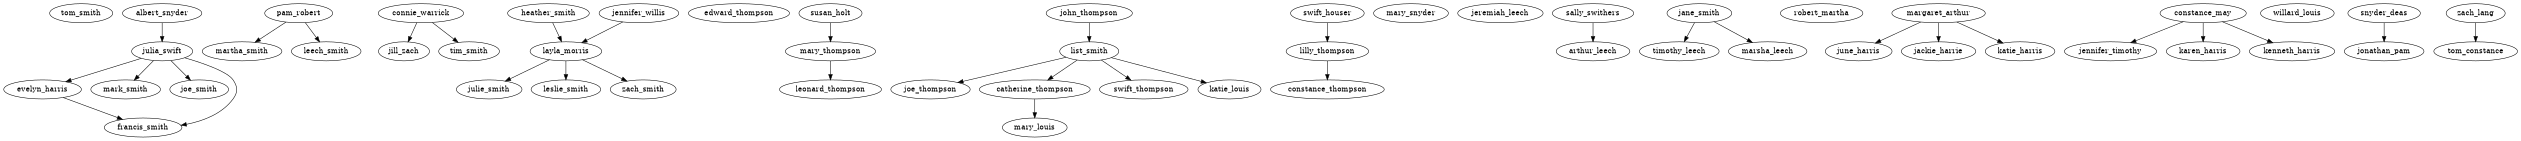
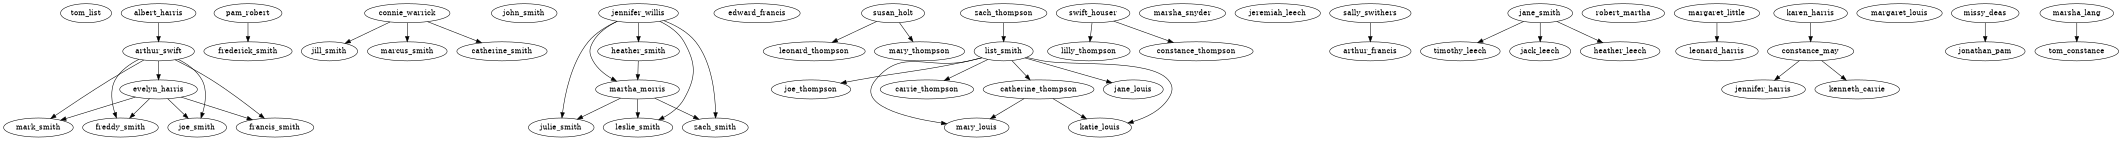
(81, 13) -> (86, 13)
(162, 13) -> (159, 13)
none -> (524, 13)
(739, 13) -> (757, 13)
(1089, 13) -> (1004, 13)
(1411, 13) -> (1182, 13)
(1939, 13) -> (1717, 13)
(2297, 13) -> (1899, 13)
(2384, 13) -> (1985, 13)
(2476, 13) -> (2077, 13)
none -> (638, 30)
(2203, 30) -> (1811, 30)
(162, 51) -> (159, 51)
(242, 51) -> none
(326, 51) -> (248, 51)
(404, 51) -> (329, 51)
none -> (407, 51)
(469, 51) -> (502, 51)
(566, 51) -> (637, 89)
(1593, 51) -> (1370, 51)
none -> (1620, 51)
(1768, 51) -> (1540, 51)
(1859, 51) -> none
(1939, 51) -> none
(2020, 51) -> (1717, 51)
(2111, 51) -> (1764, 89)
(2292, 51) -> (1857, 89)
none -> (705, 57)
none -> (578, 59)
none -> (693, 68)
(830, 68) -> (857, 31)
(1327, 68) -> (1141, 31)
none -> (886, 70)
none -> (1133, 89)
(1144, 89) -> (927, 89)
none -> (176, 107)
none -> (1067, 107)
none -> (101, 108)
none -> (120, 128)
